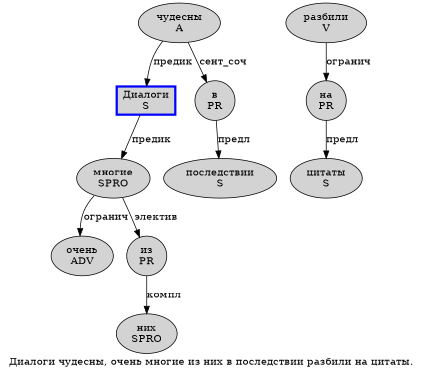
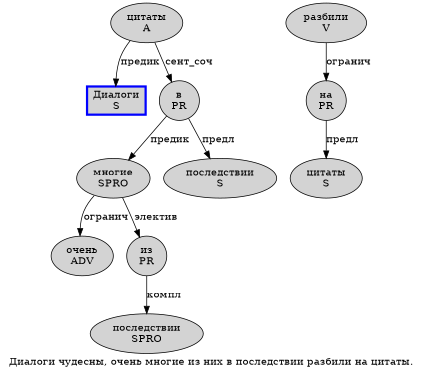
(179, 23) -> (147, 23)
(132, 133) -> (150, 135)
(147, 334) -> (147, 334)
